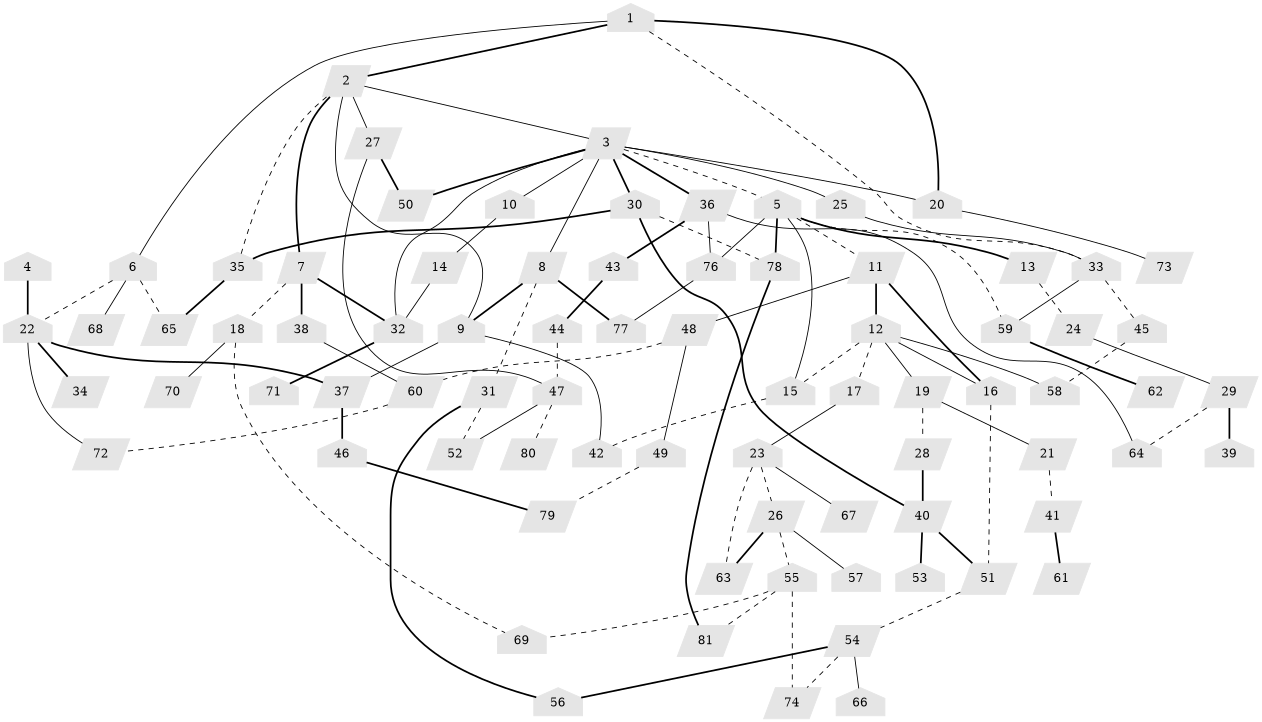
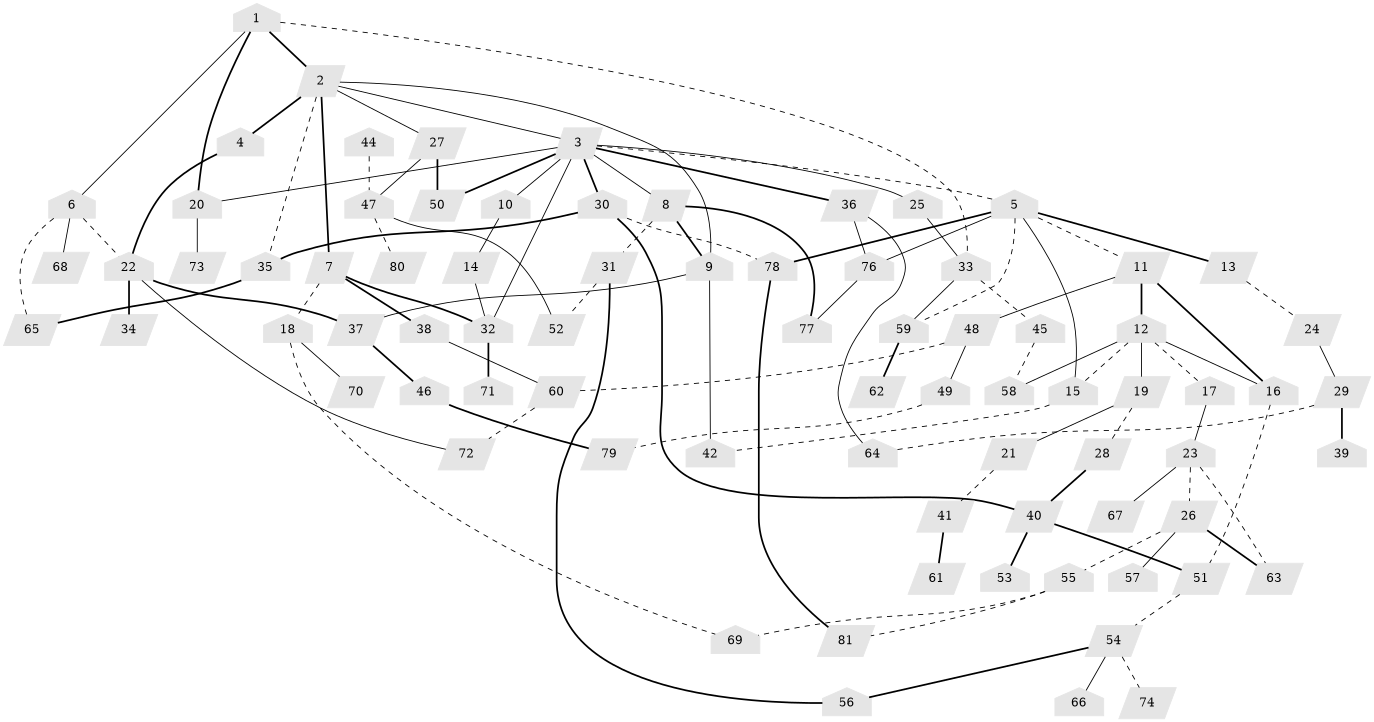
none -> (277, 115)
(613, 268) -> none
(792, 639) -> none
